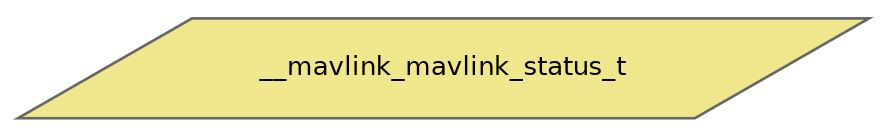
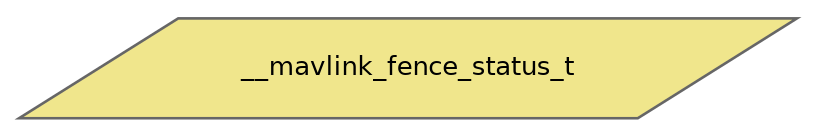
(443, 68) -> (408, 68)
